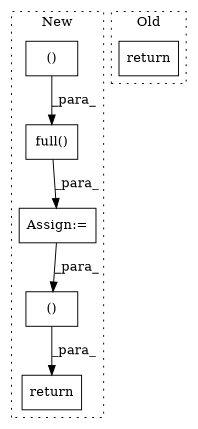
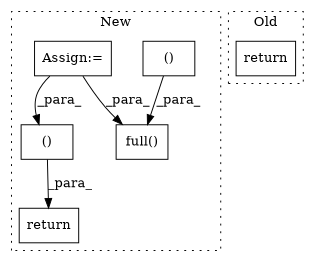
(54, 179) -> (98, 98)
